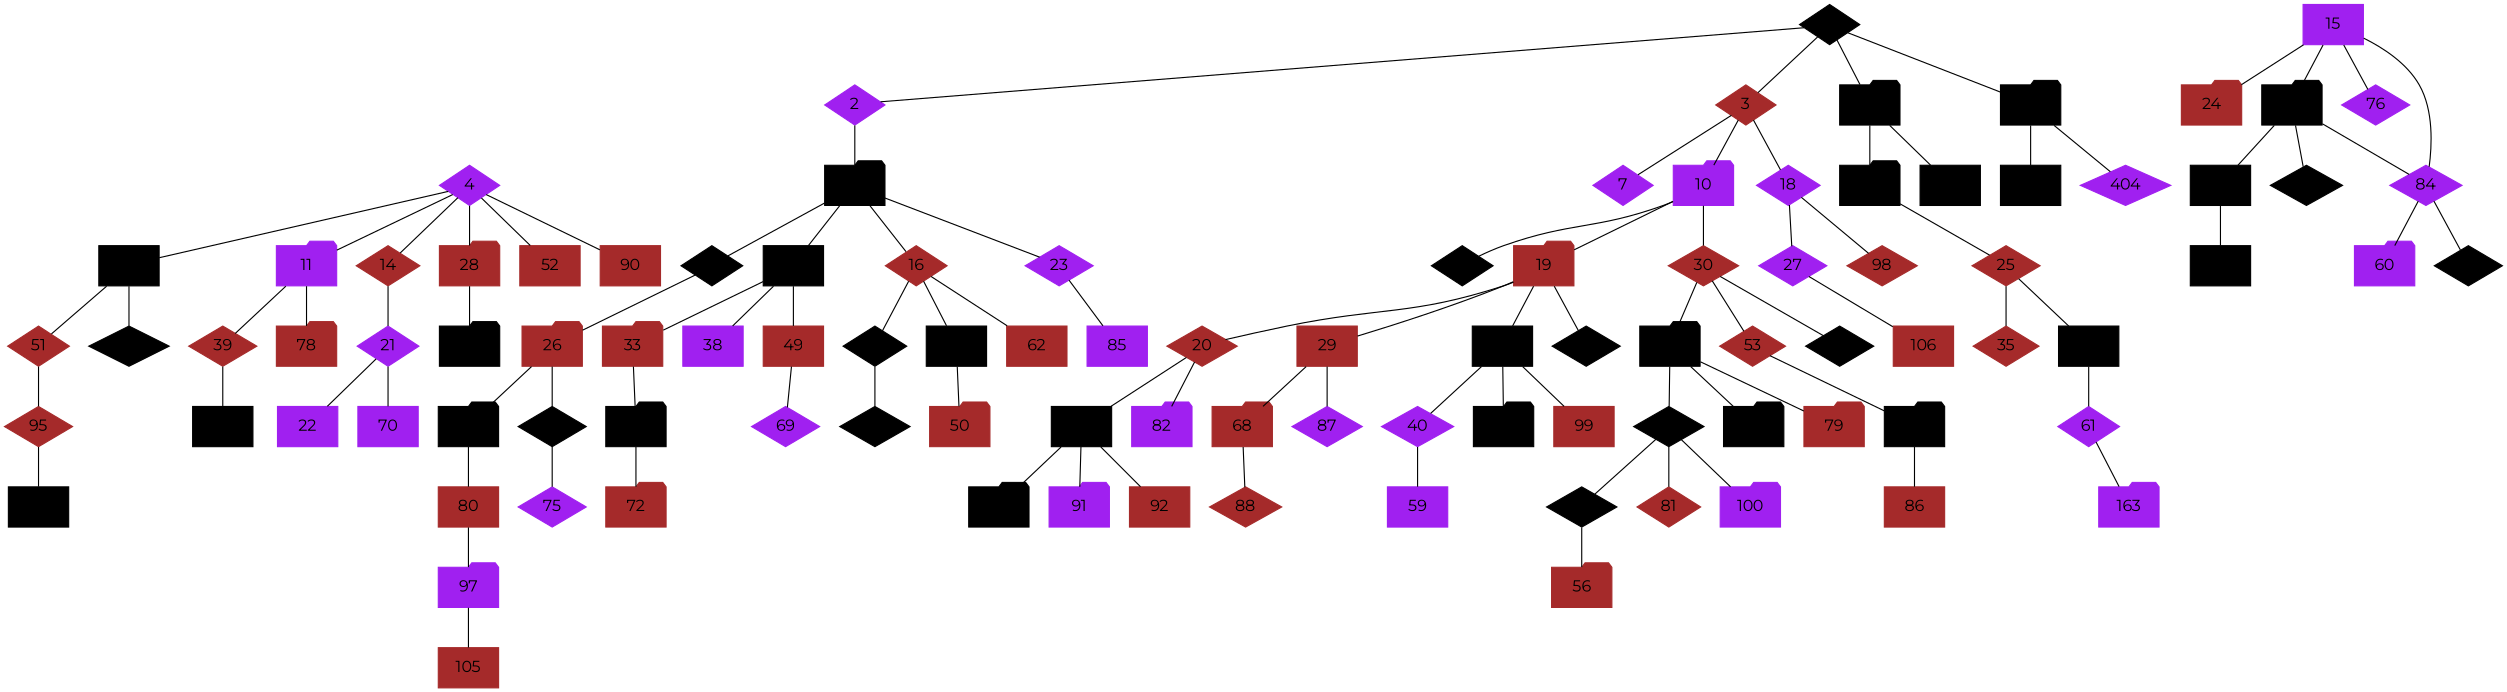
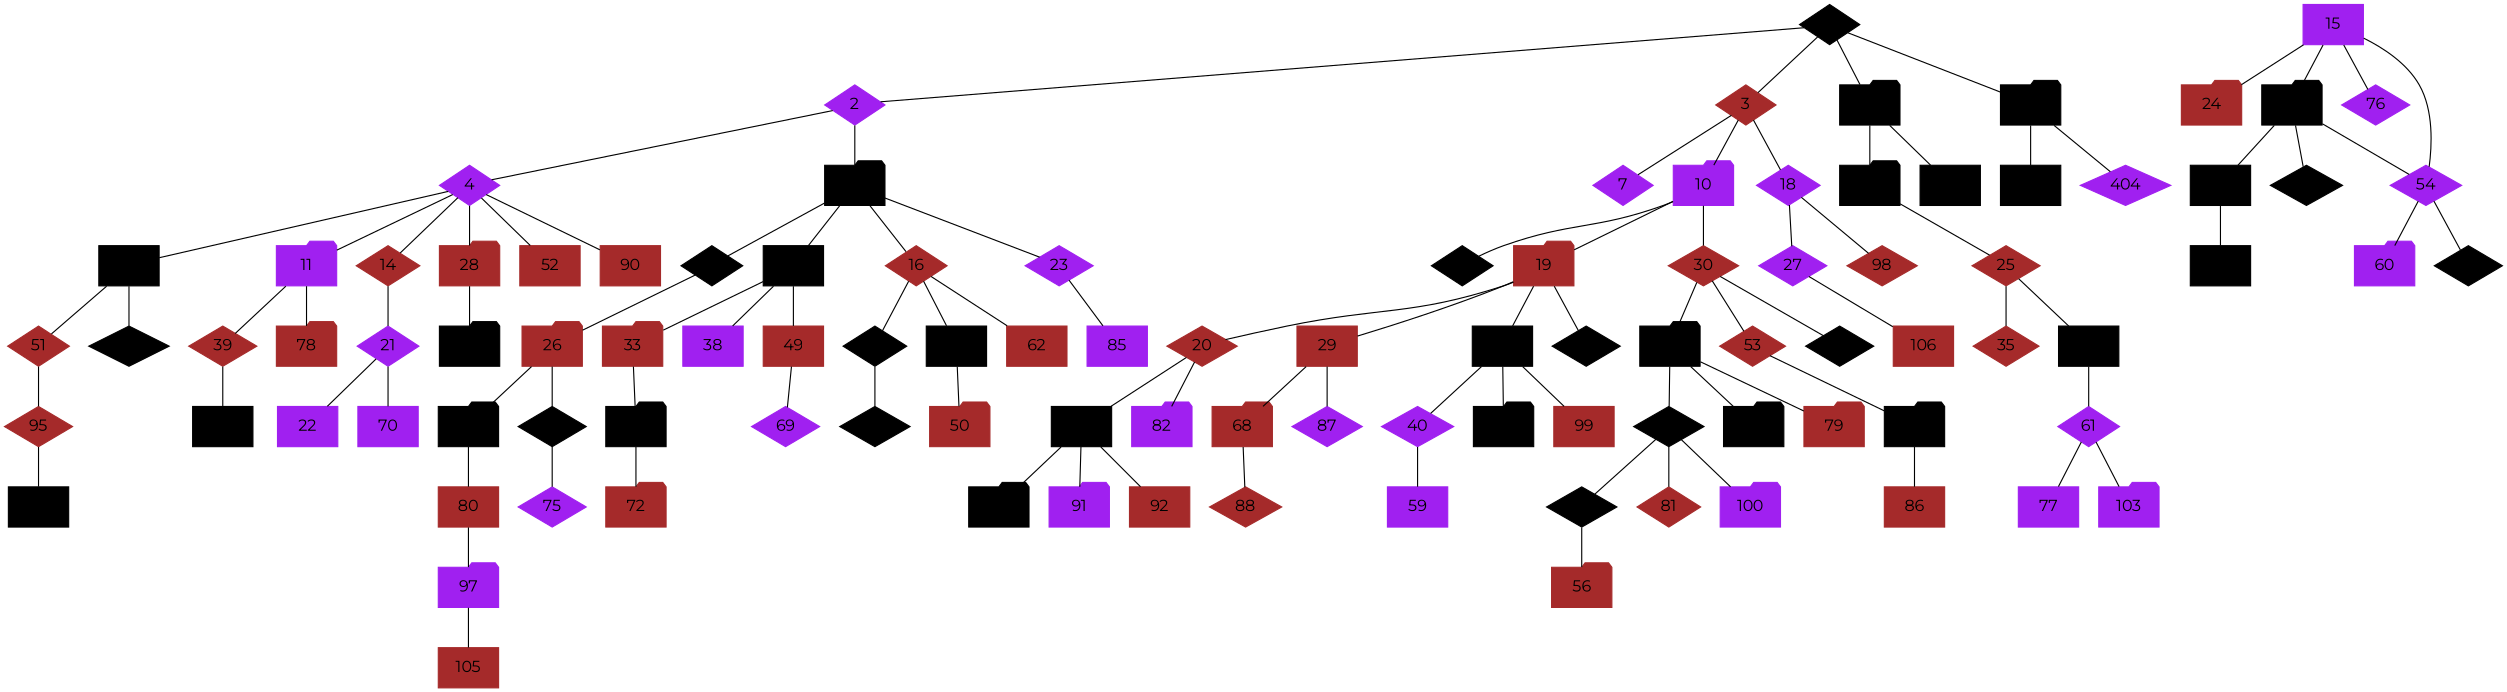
none -> (662, 145)
(2426, 185) -> (2426, 185)
none -> (2049, 507)
(2129, 507) -> (2129, 507)
